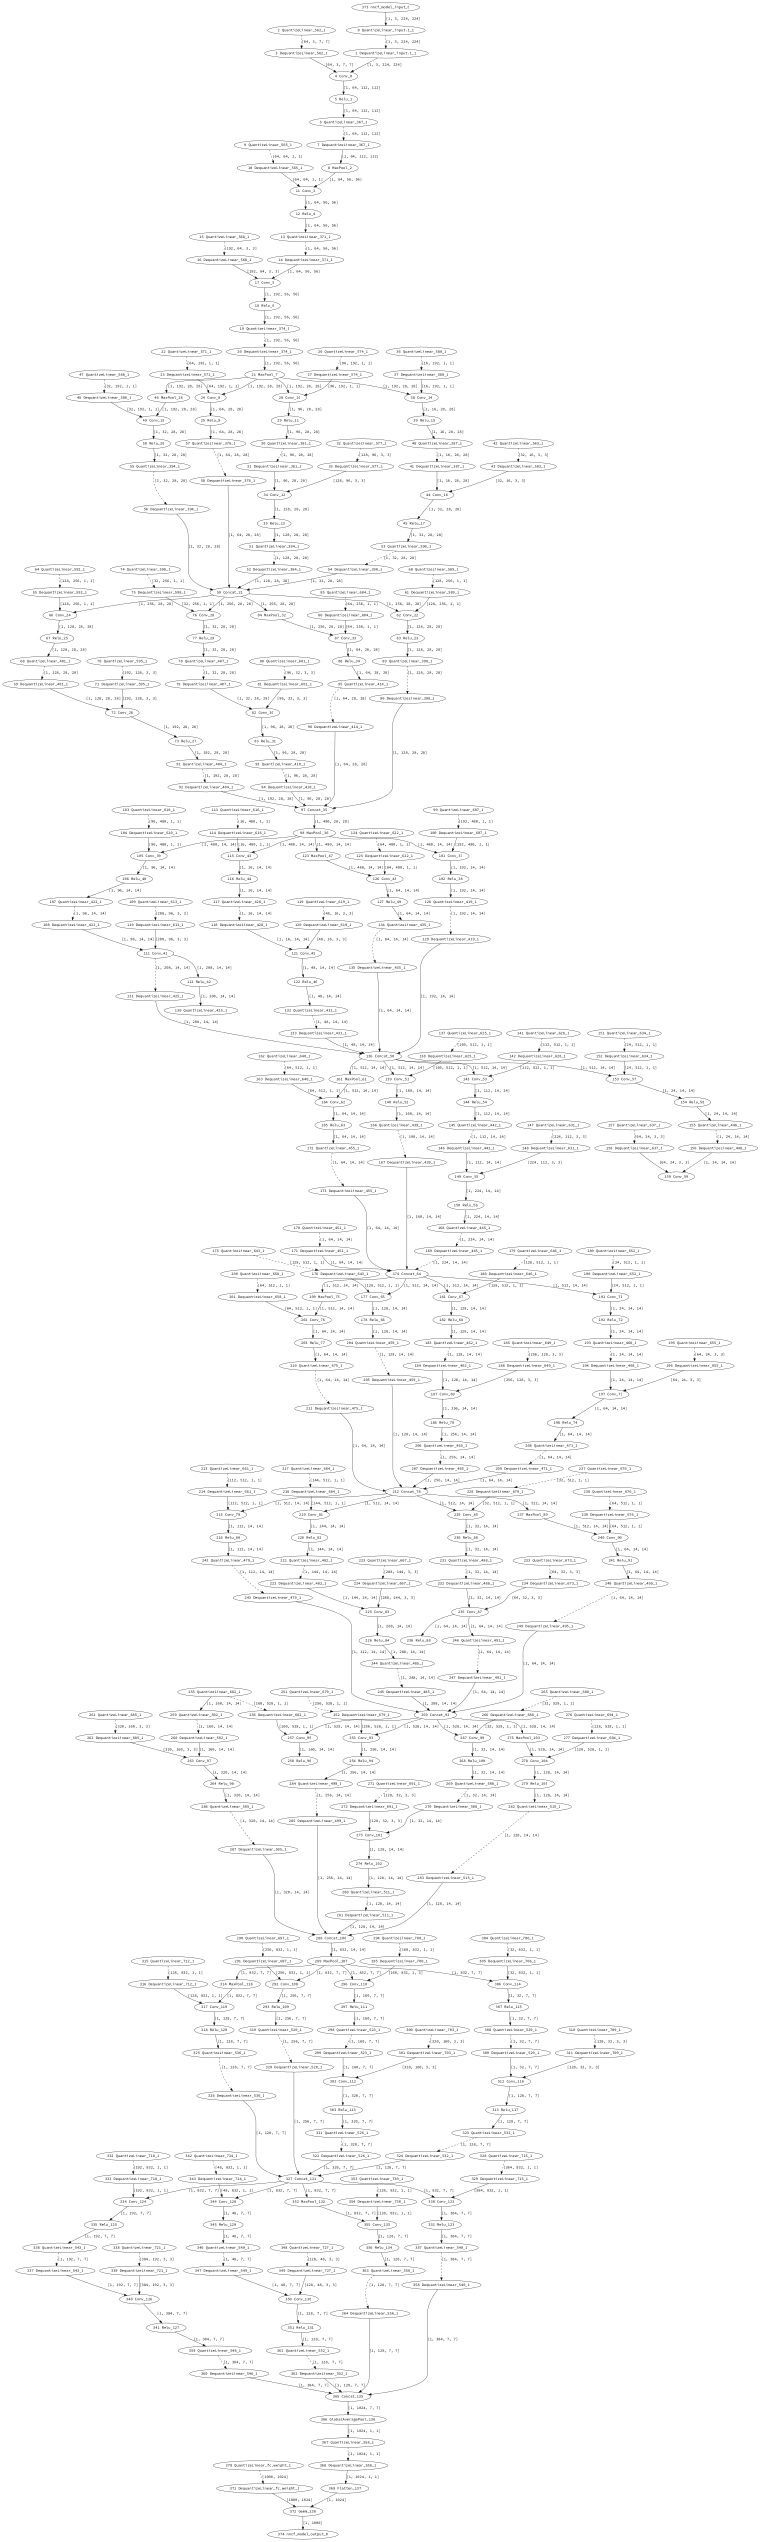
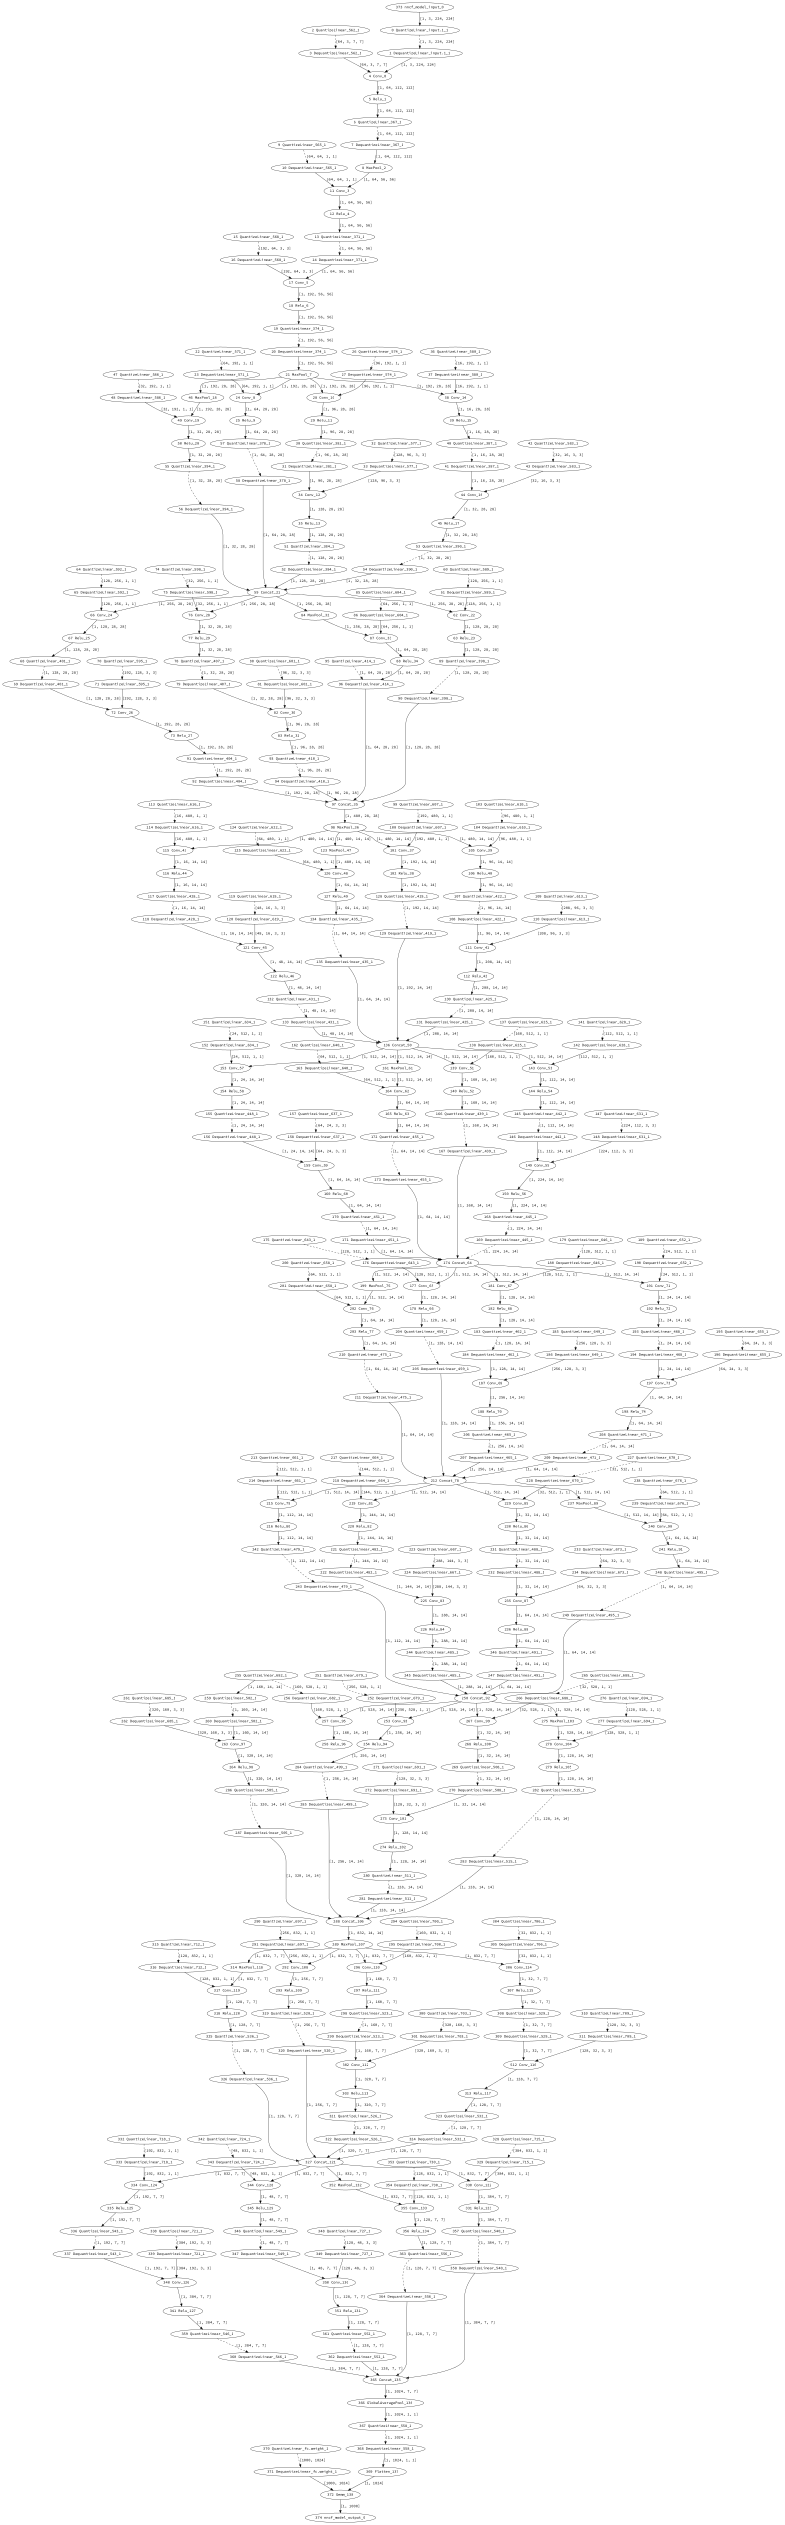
(355, 672) -> (394, 674)
(155, 973) -> (459, 1010)
none -> (336, 1194)
(469, 1626) -> (516, 1640)
